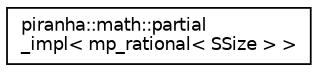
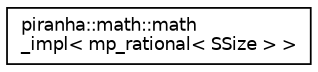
(159, 36) -> (159, 36)
